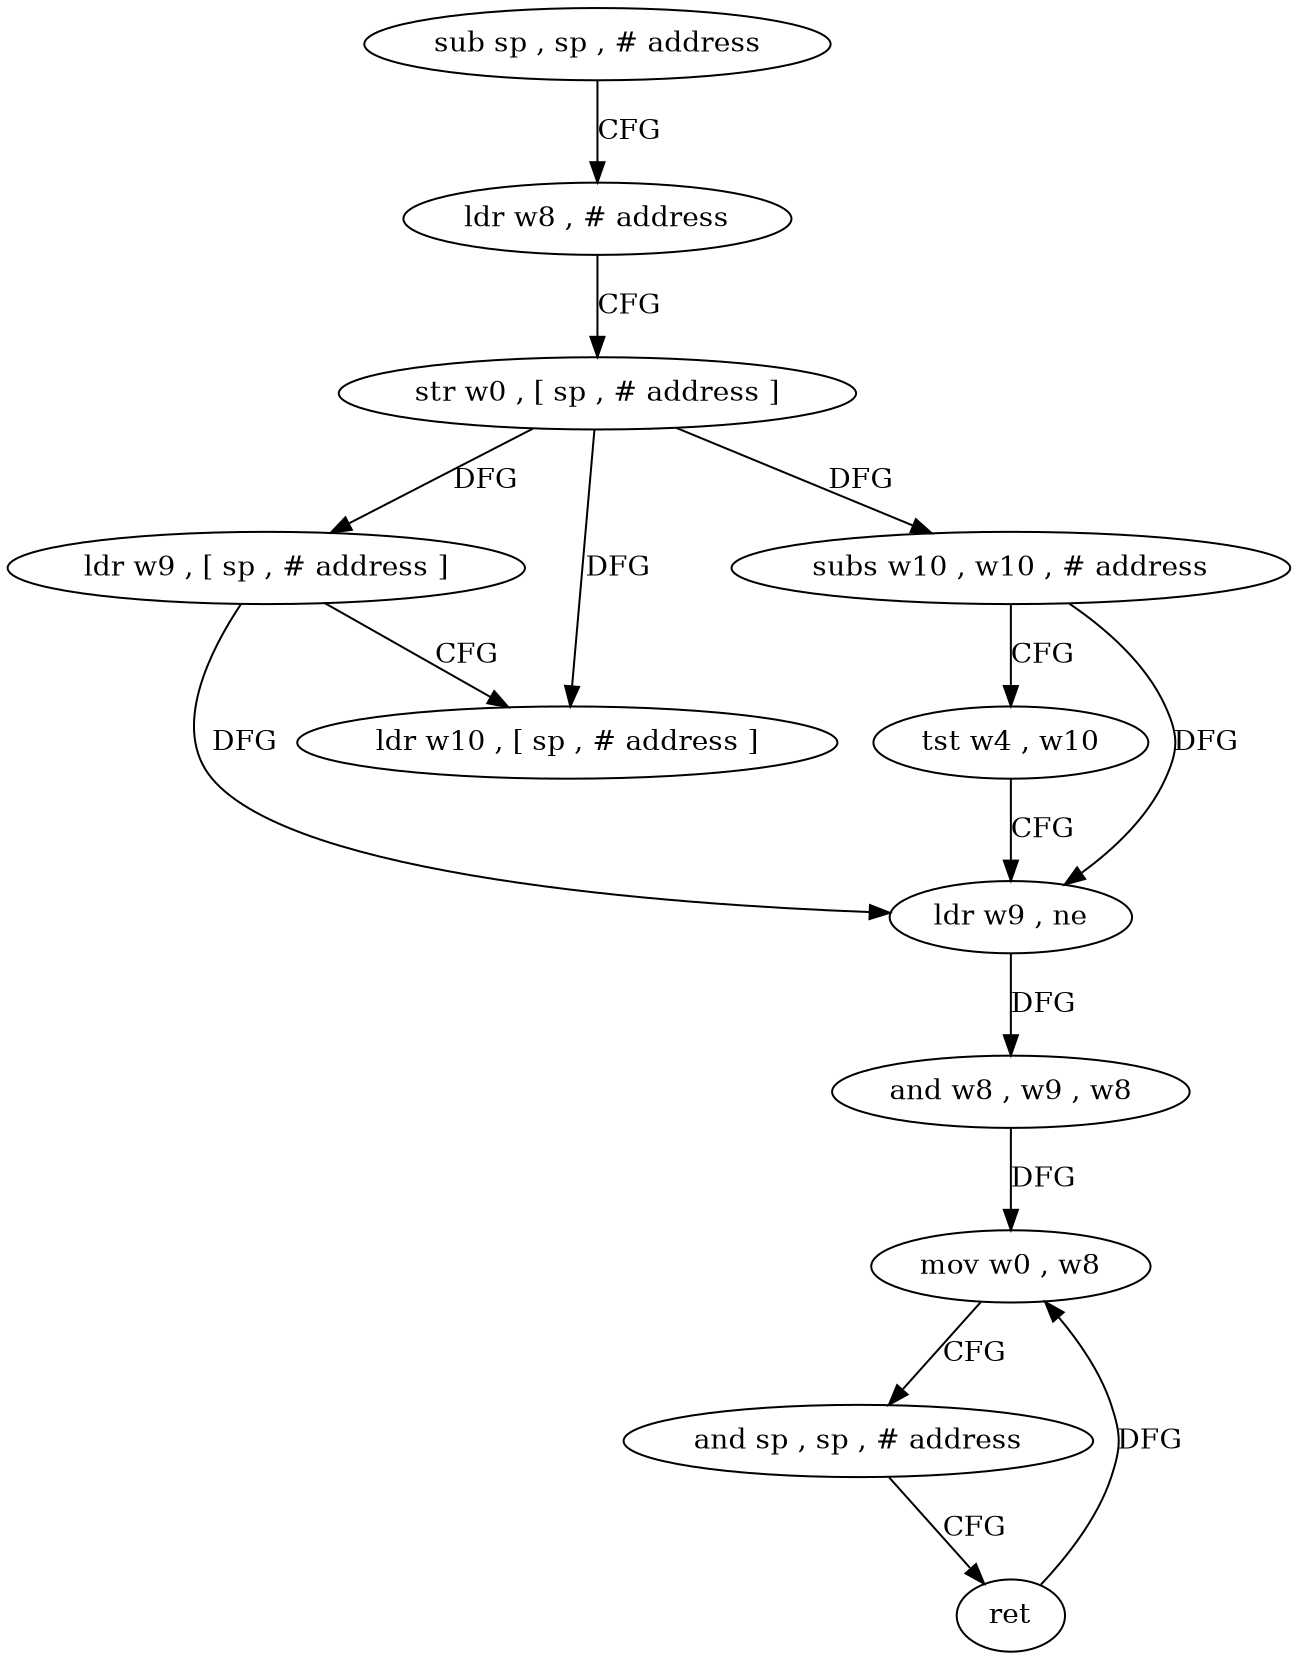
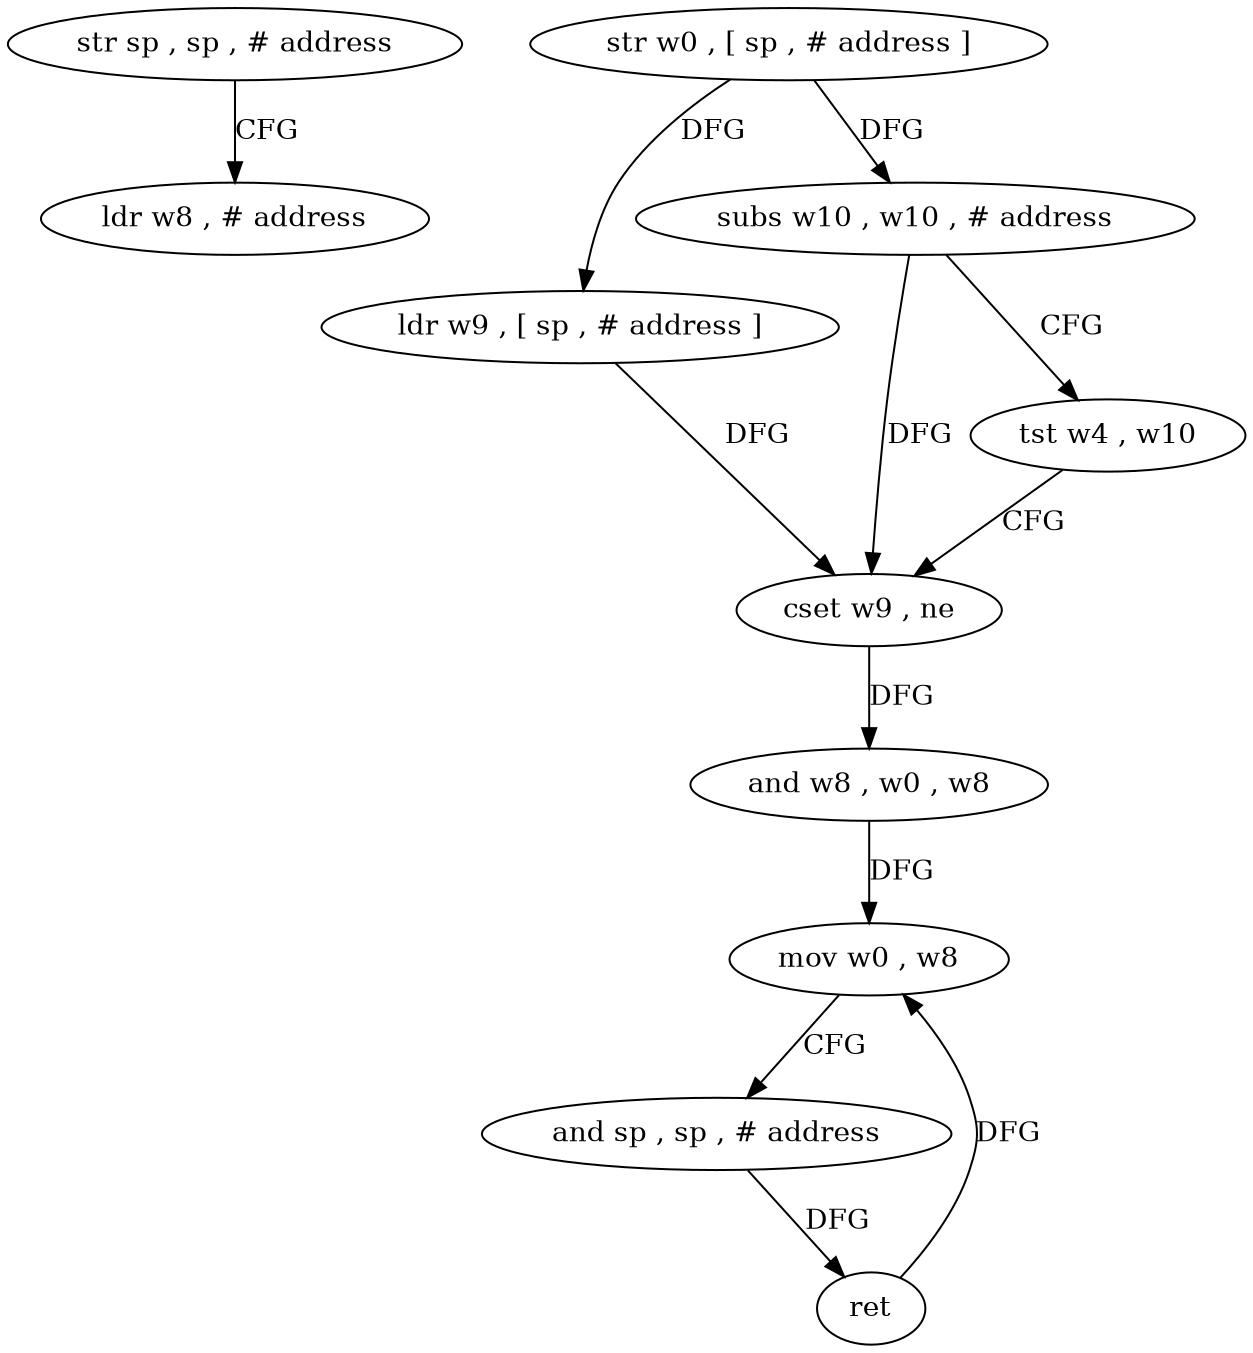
(597, 44) -> (235, 44)
(597, 296) -> none
(567, 743) -> none
(1011, 917) -> (869, 610)
(1011, 1092) -> (869, 785)
(975, 1528) -> (838, 1221)
